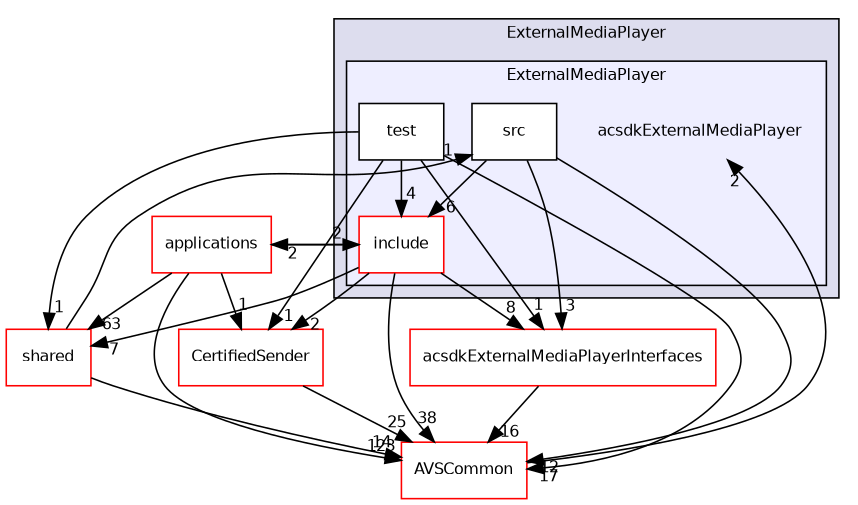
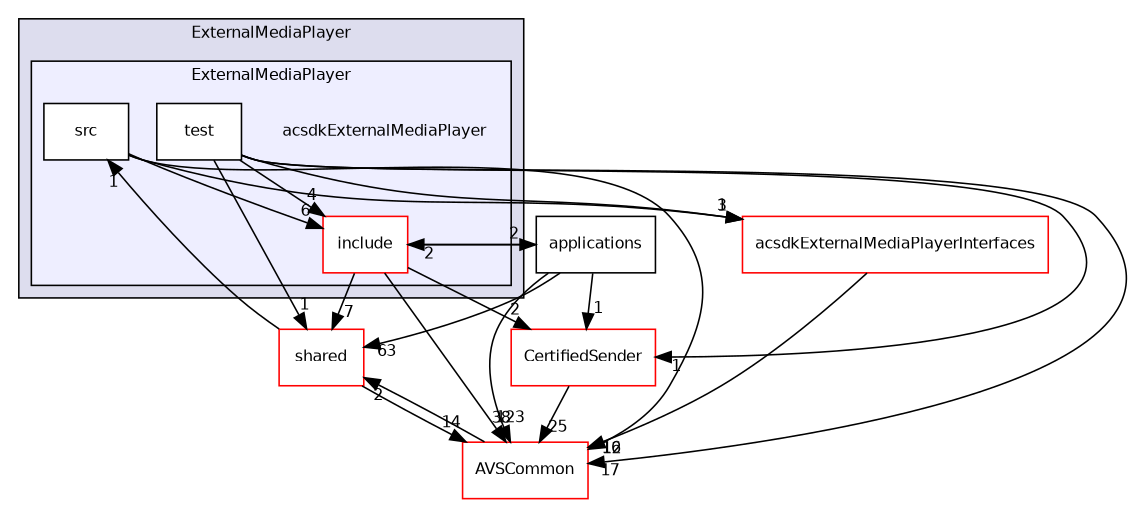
(212, 245) -> (596, 245)
(493, 308) -> none
(788, 402) -> (432, 413)
